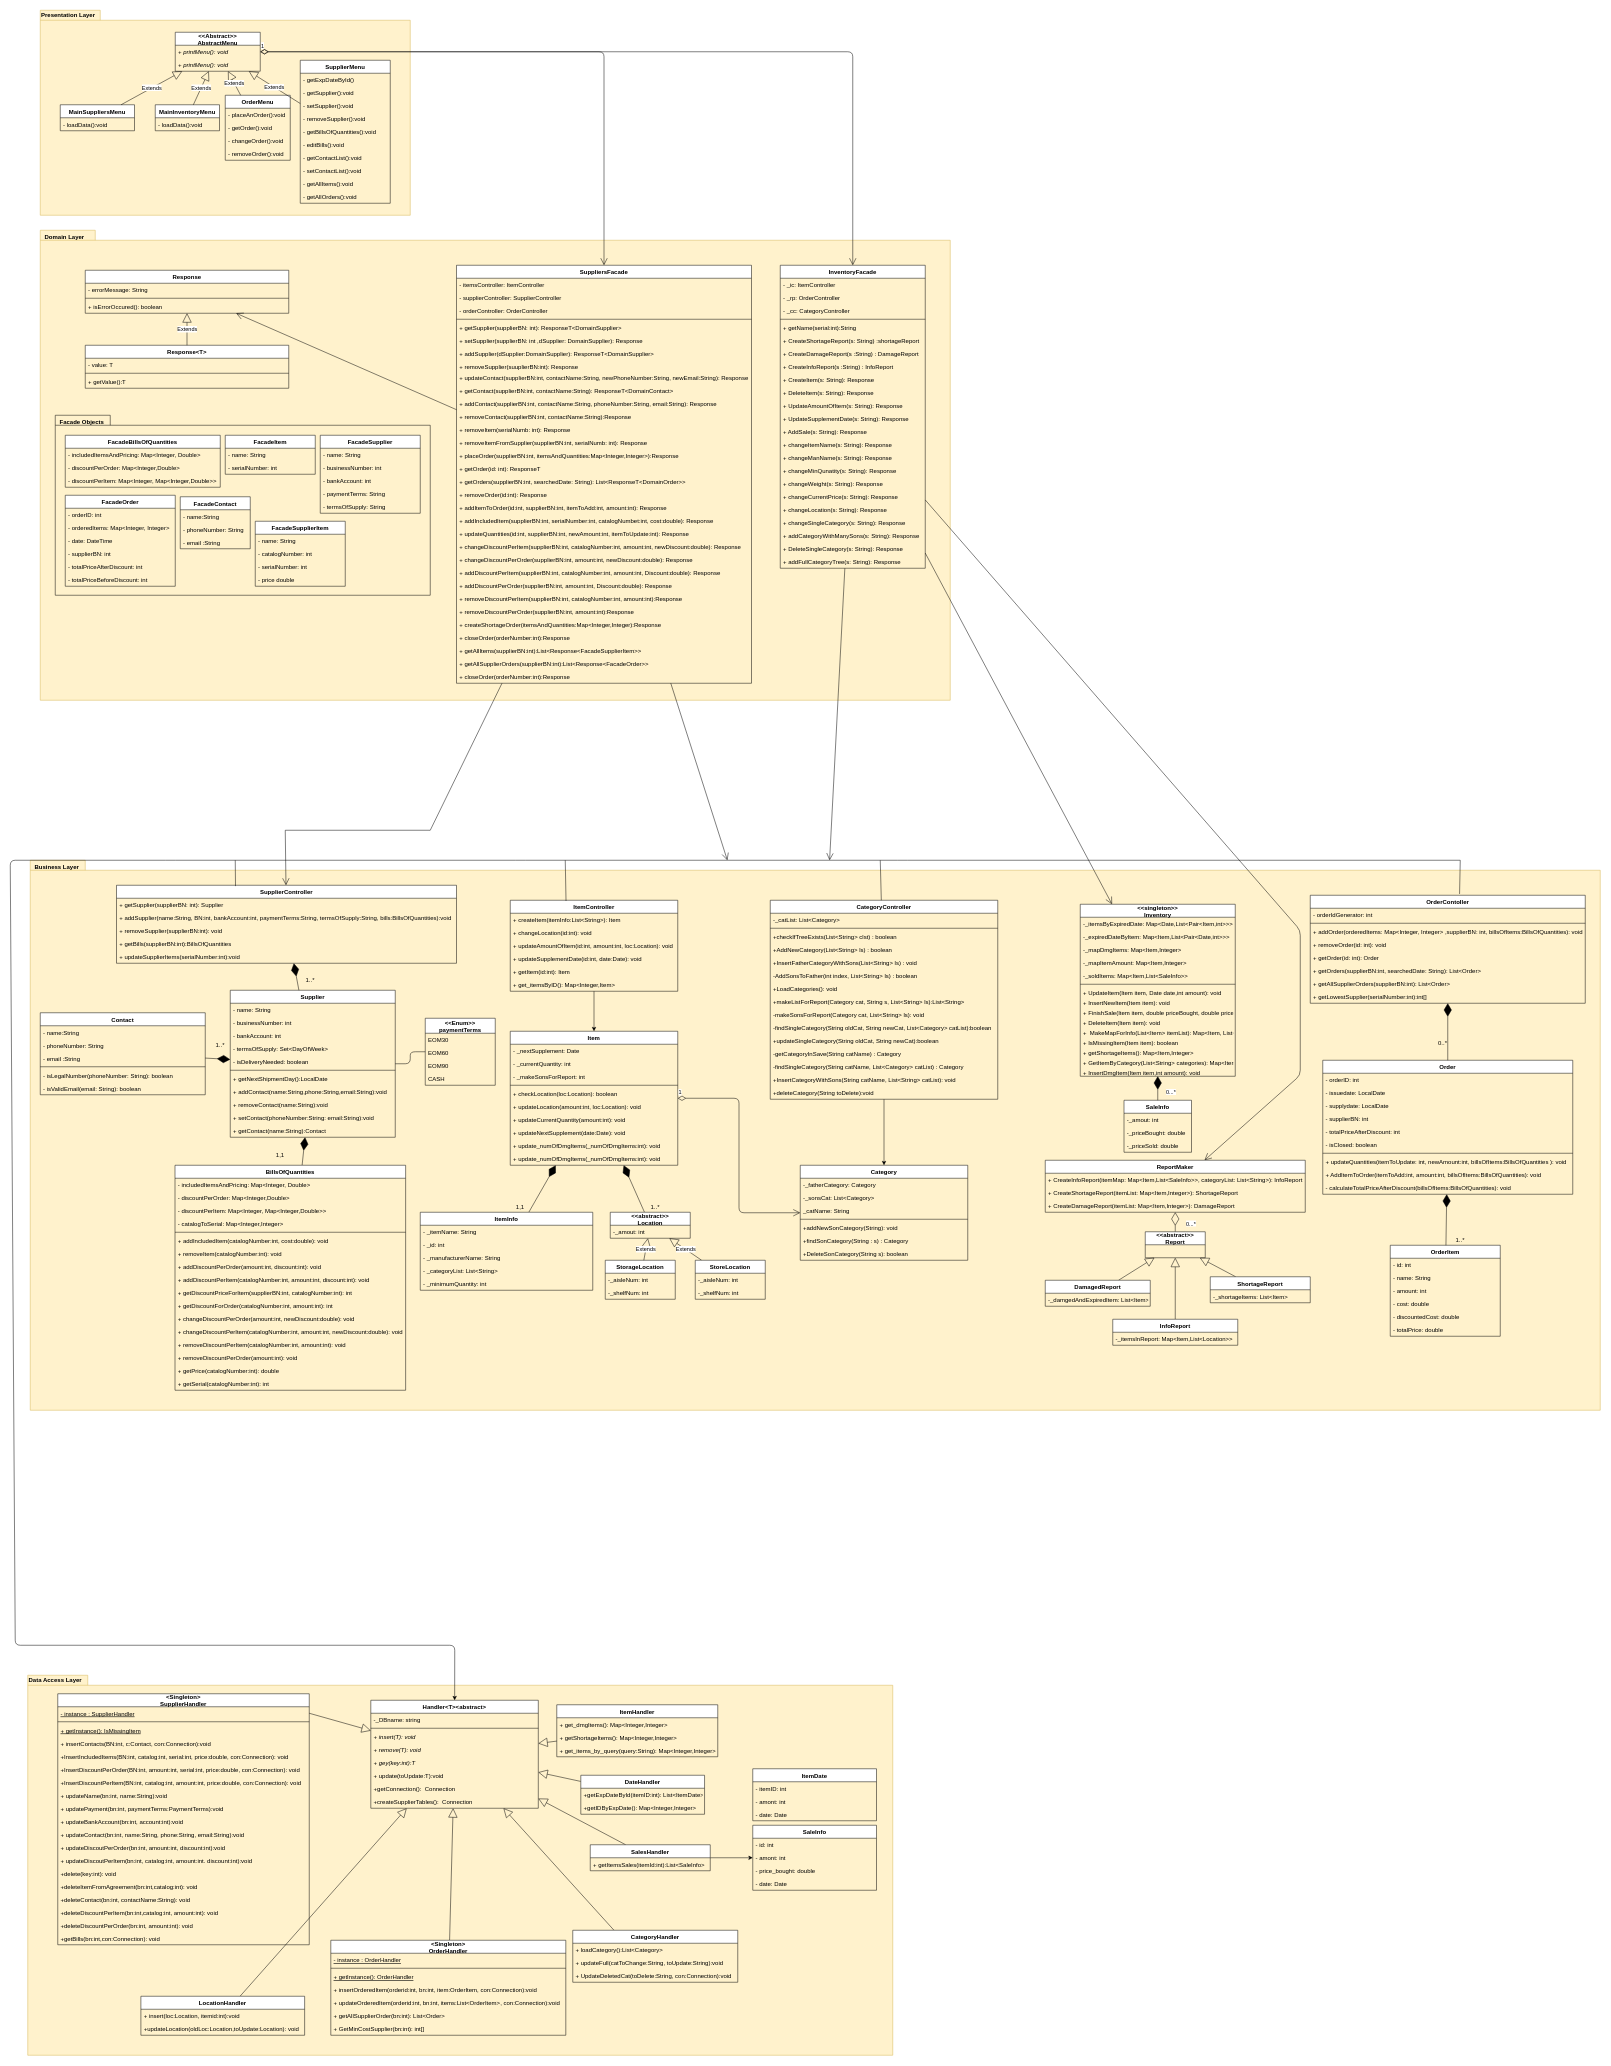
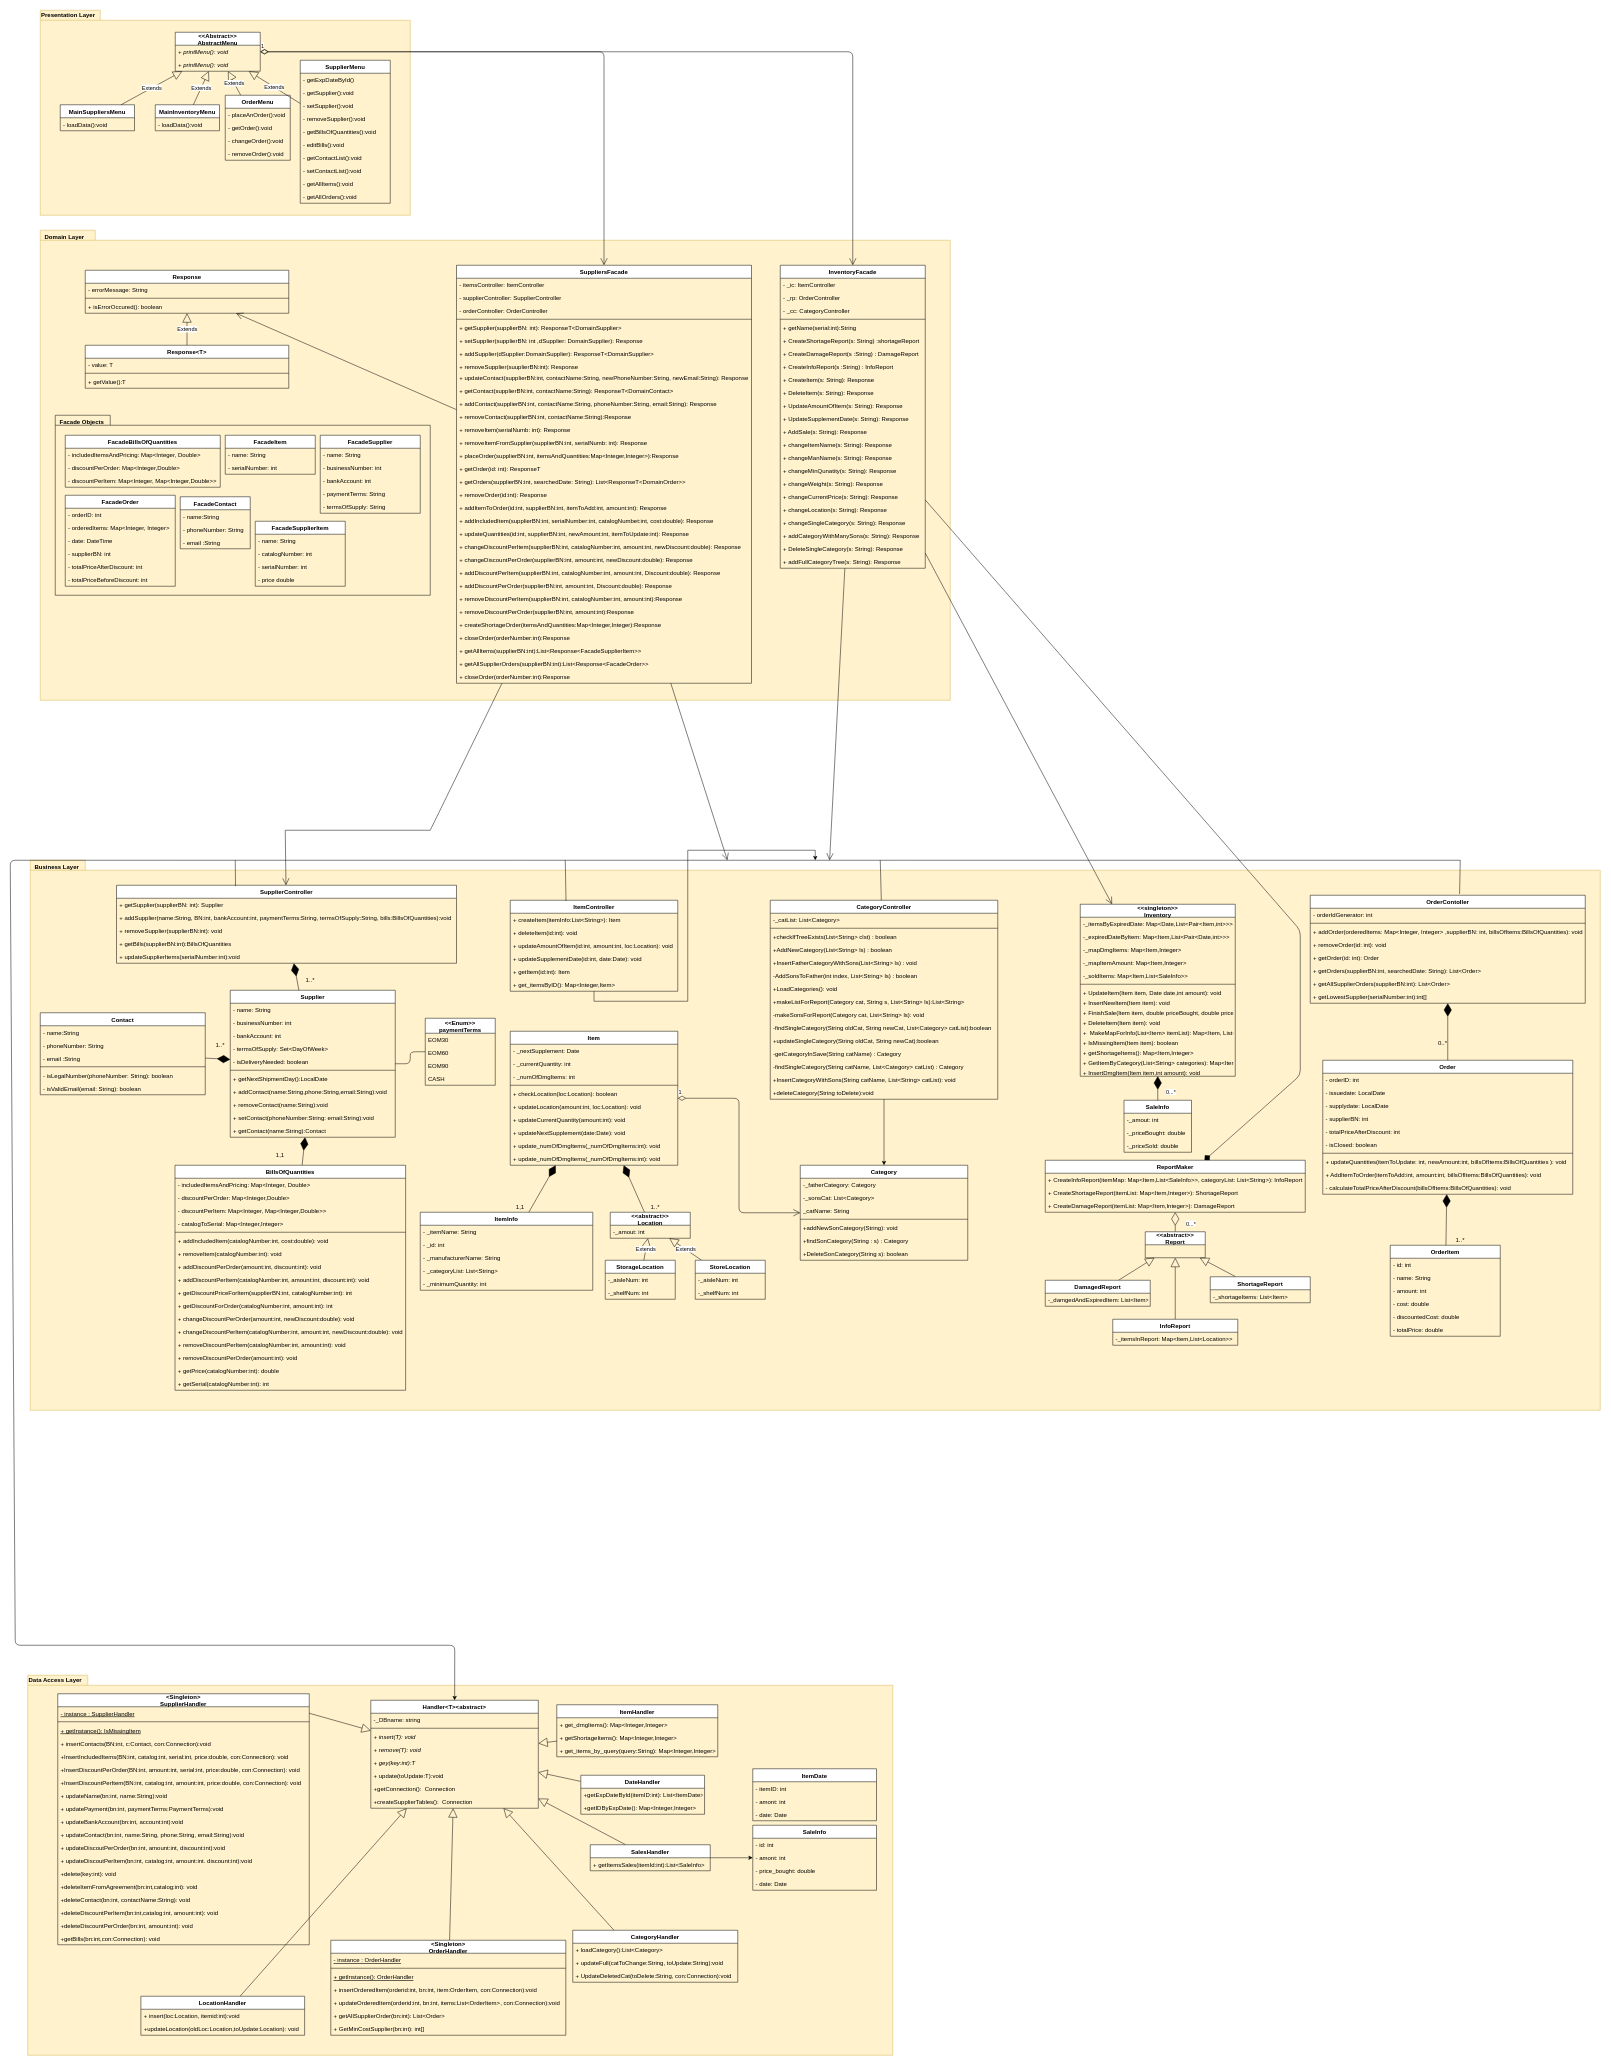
(557, 933) -> (550, 933)
(594, 1026) -> (815, 855)
(552, 1077) -> (545, 1077)
(1208, 1157) -> (1210, 1155)
